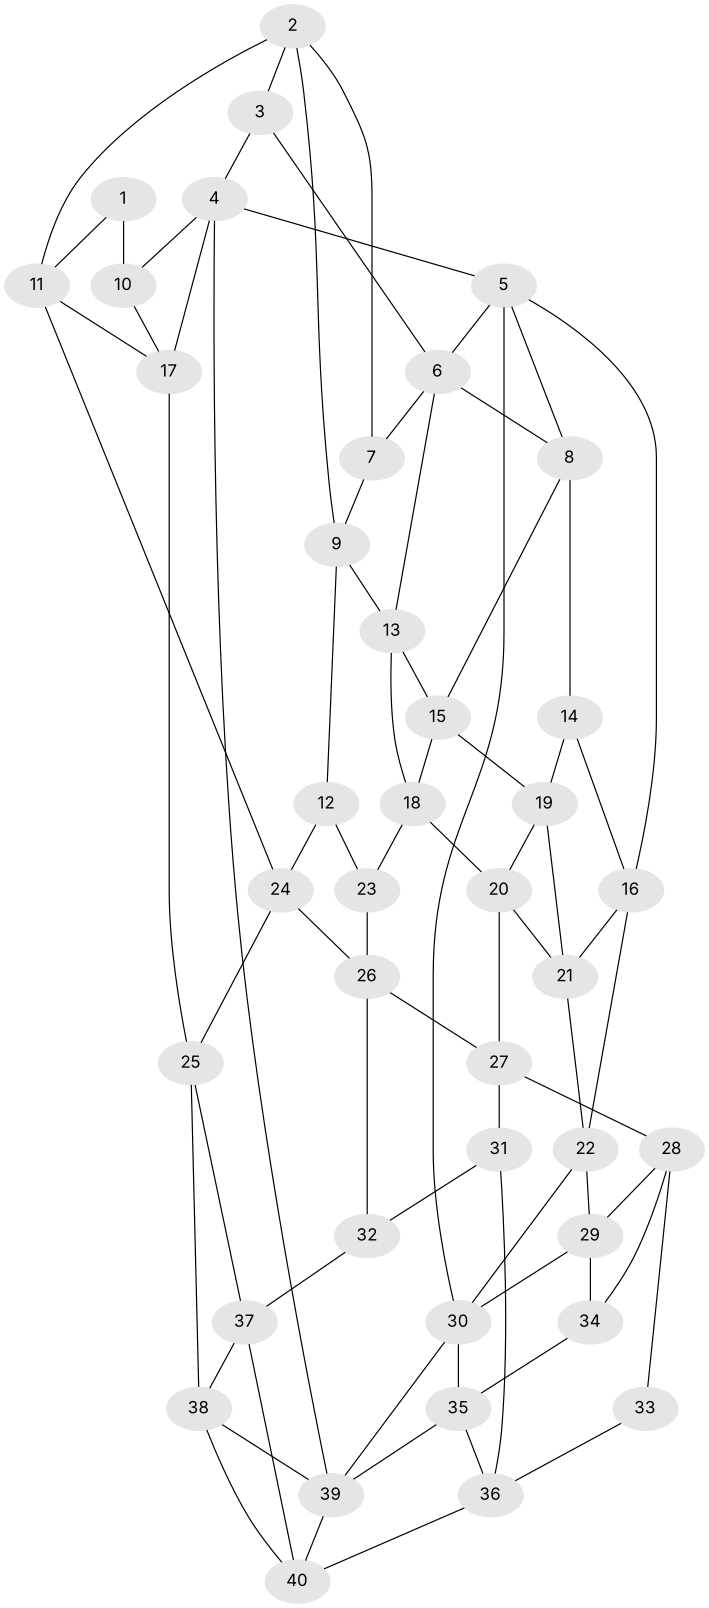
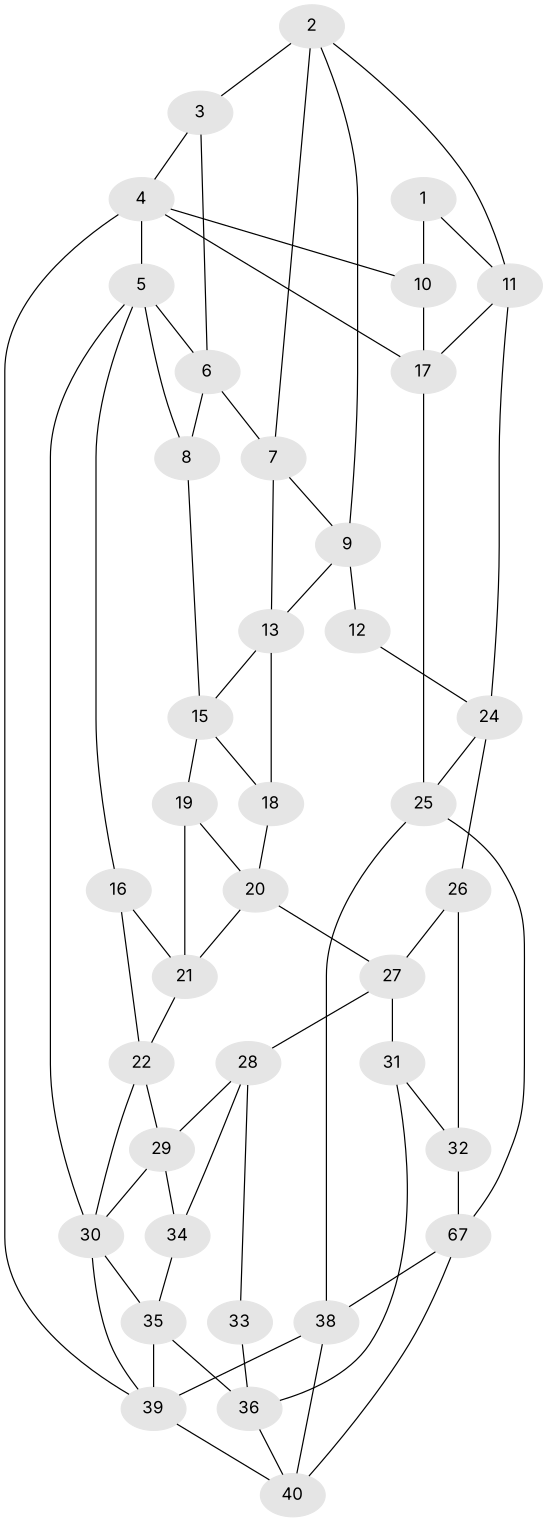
(415, 502) -> (272, 545)
(570, 718) -> none
(367, 890) -> none
(245, 1322) -> (458, 1236)
